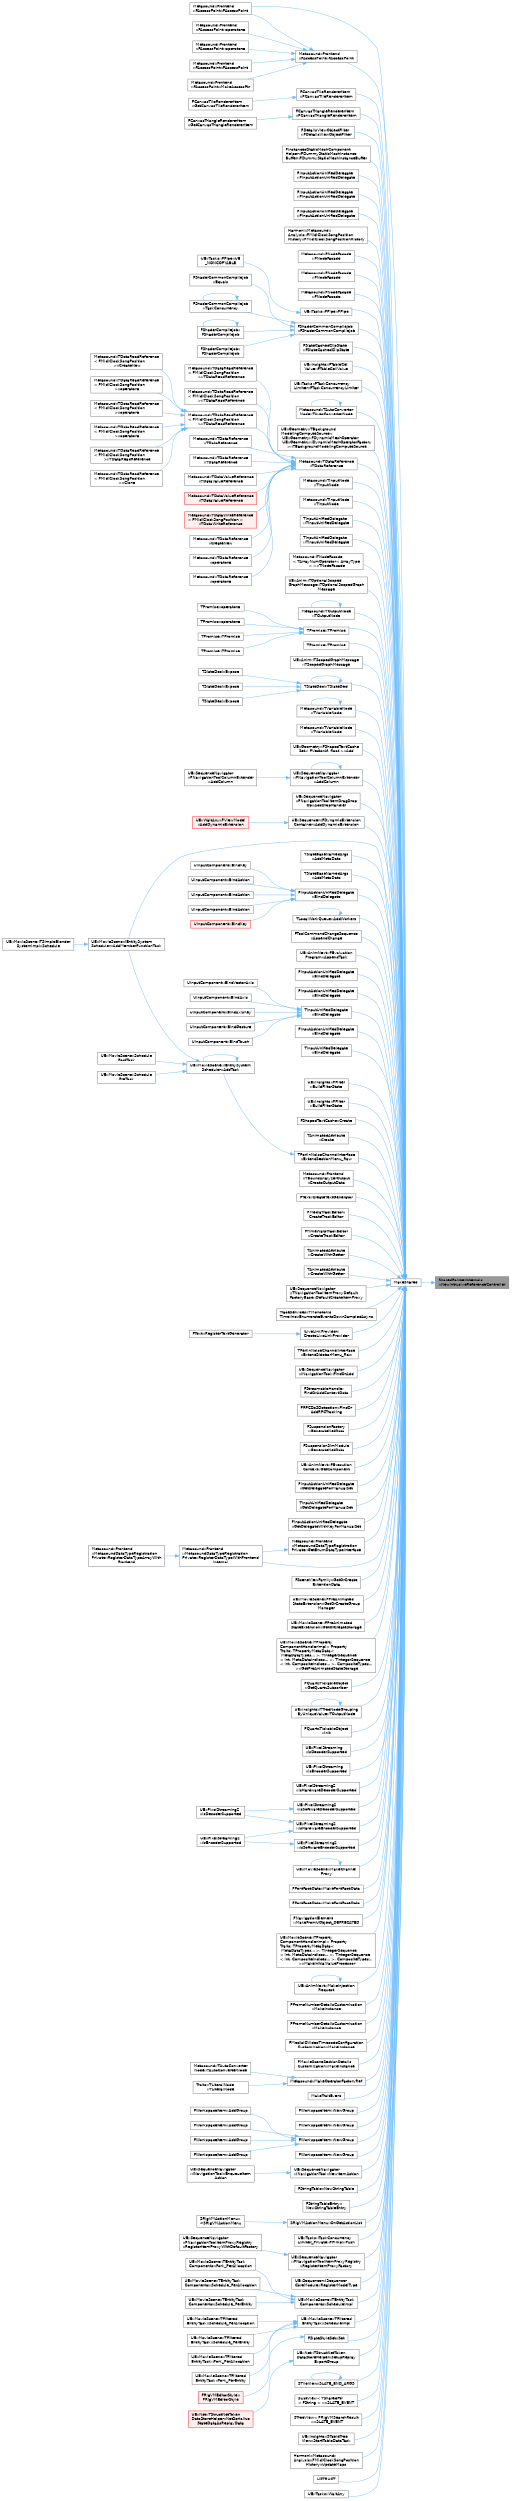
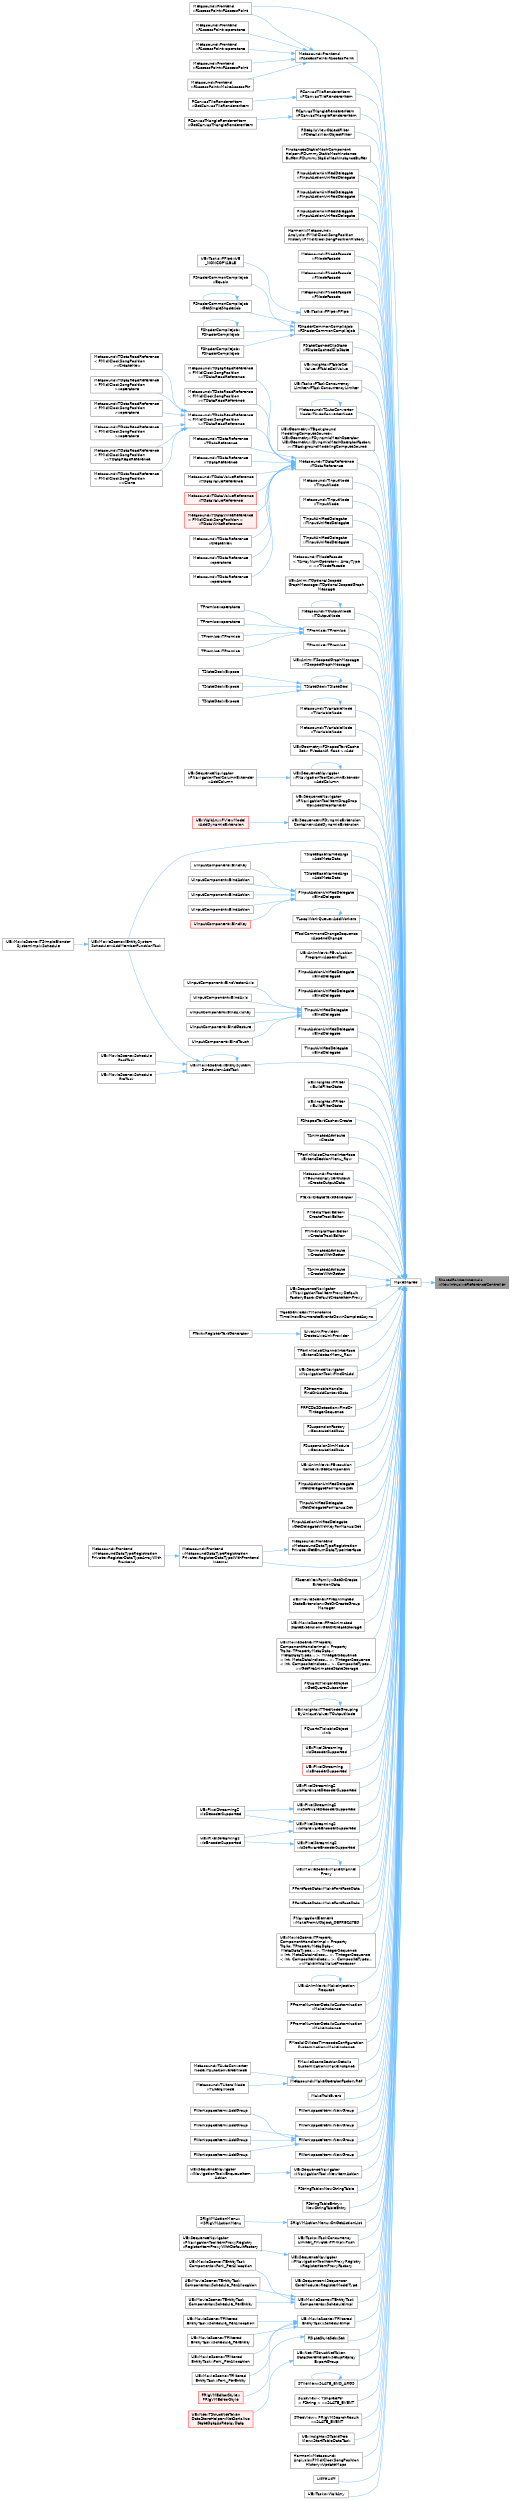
(221, 306) -> (221, 306)
(249, 1121) -> (385, 1088)
(326, 1410) -> (326, 1410)
(326, 1769) -> (326, 1769)
(221, 2087) -> (221, 2087)
